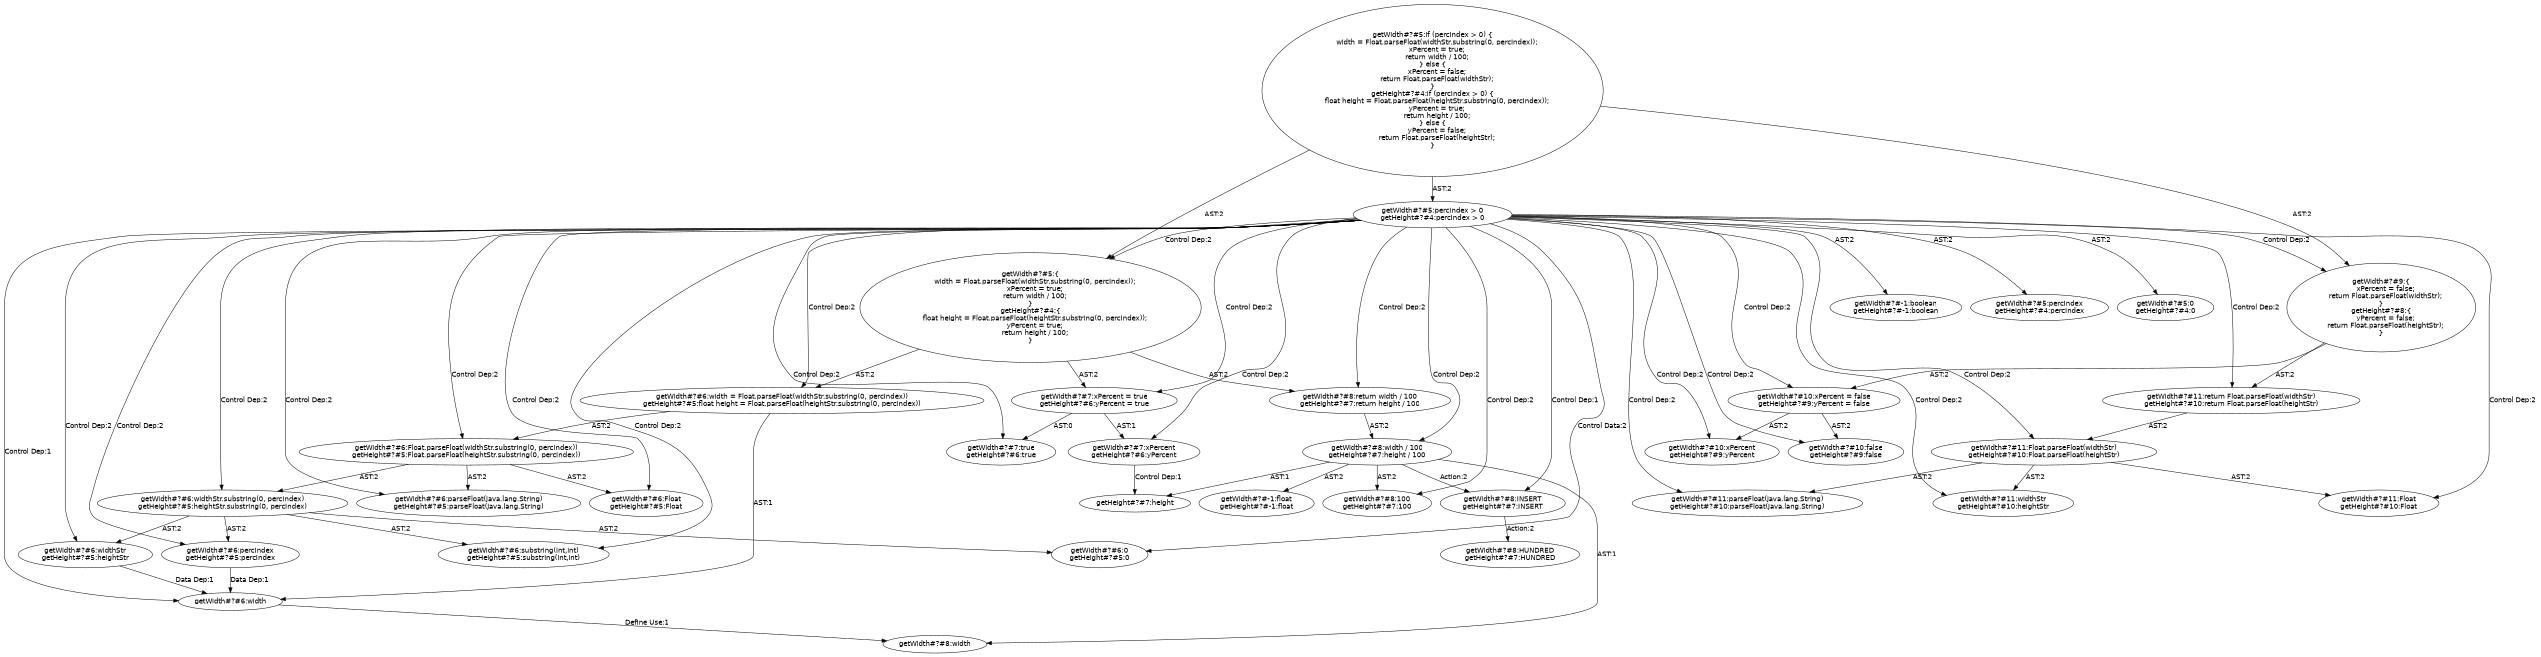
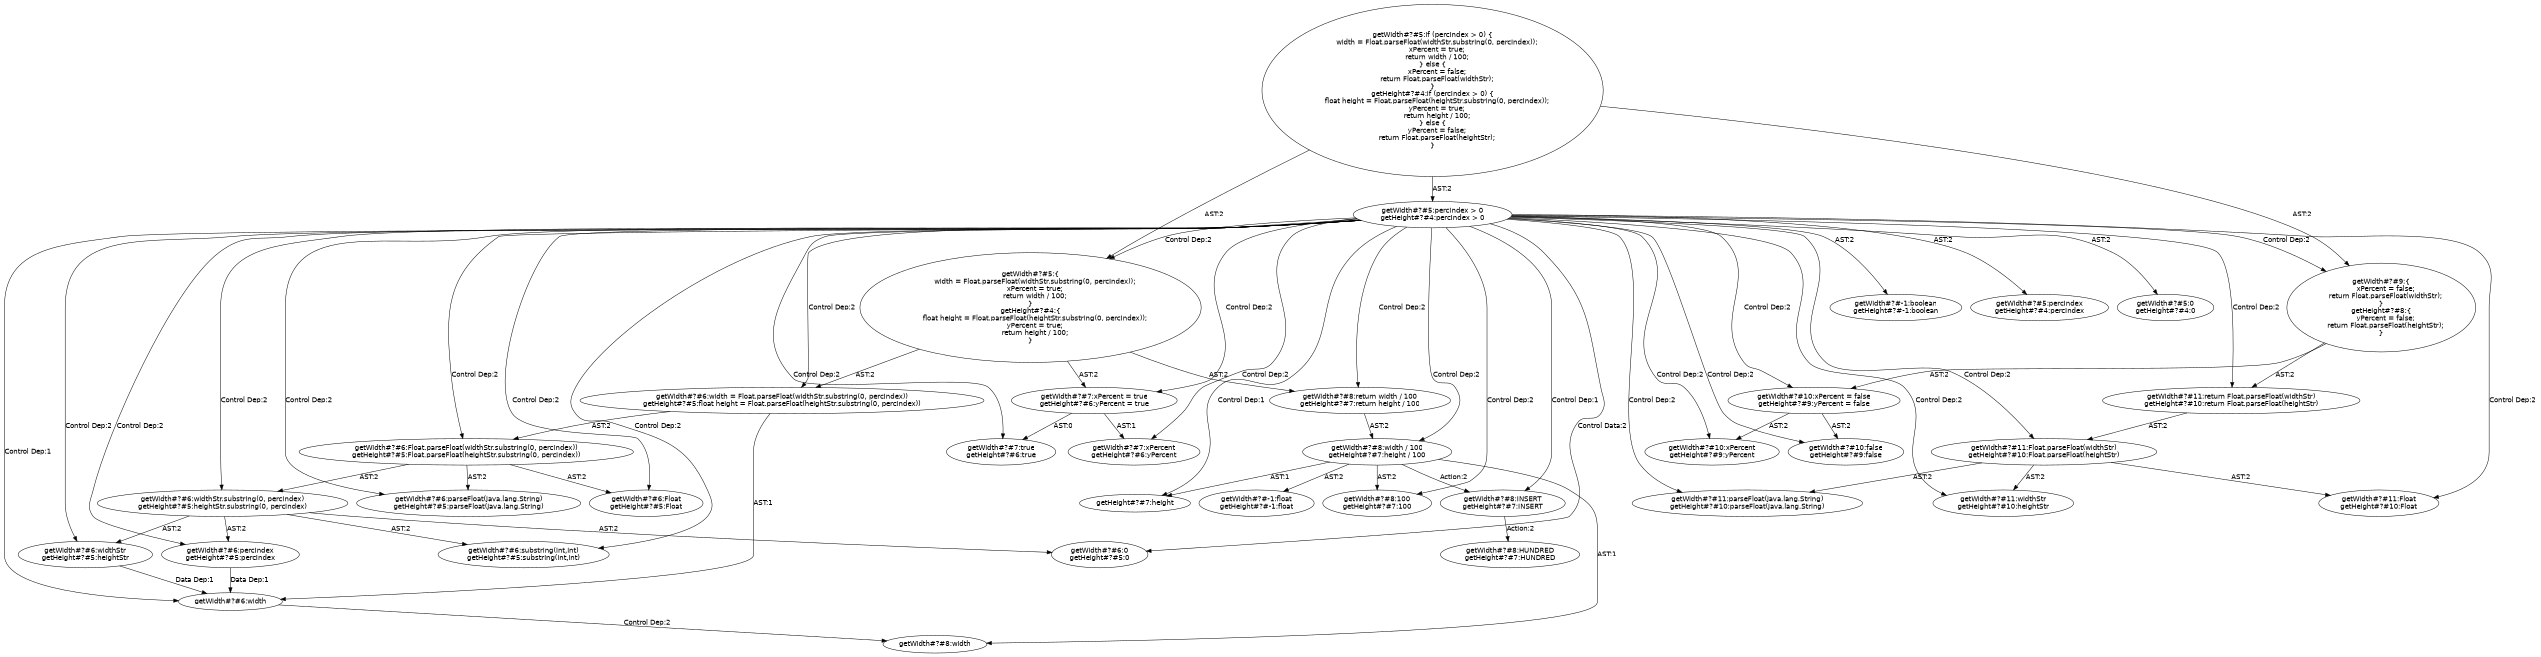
(1135, 477) -> (1285, 381)
(647, 623) -> (647, 623)
